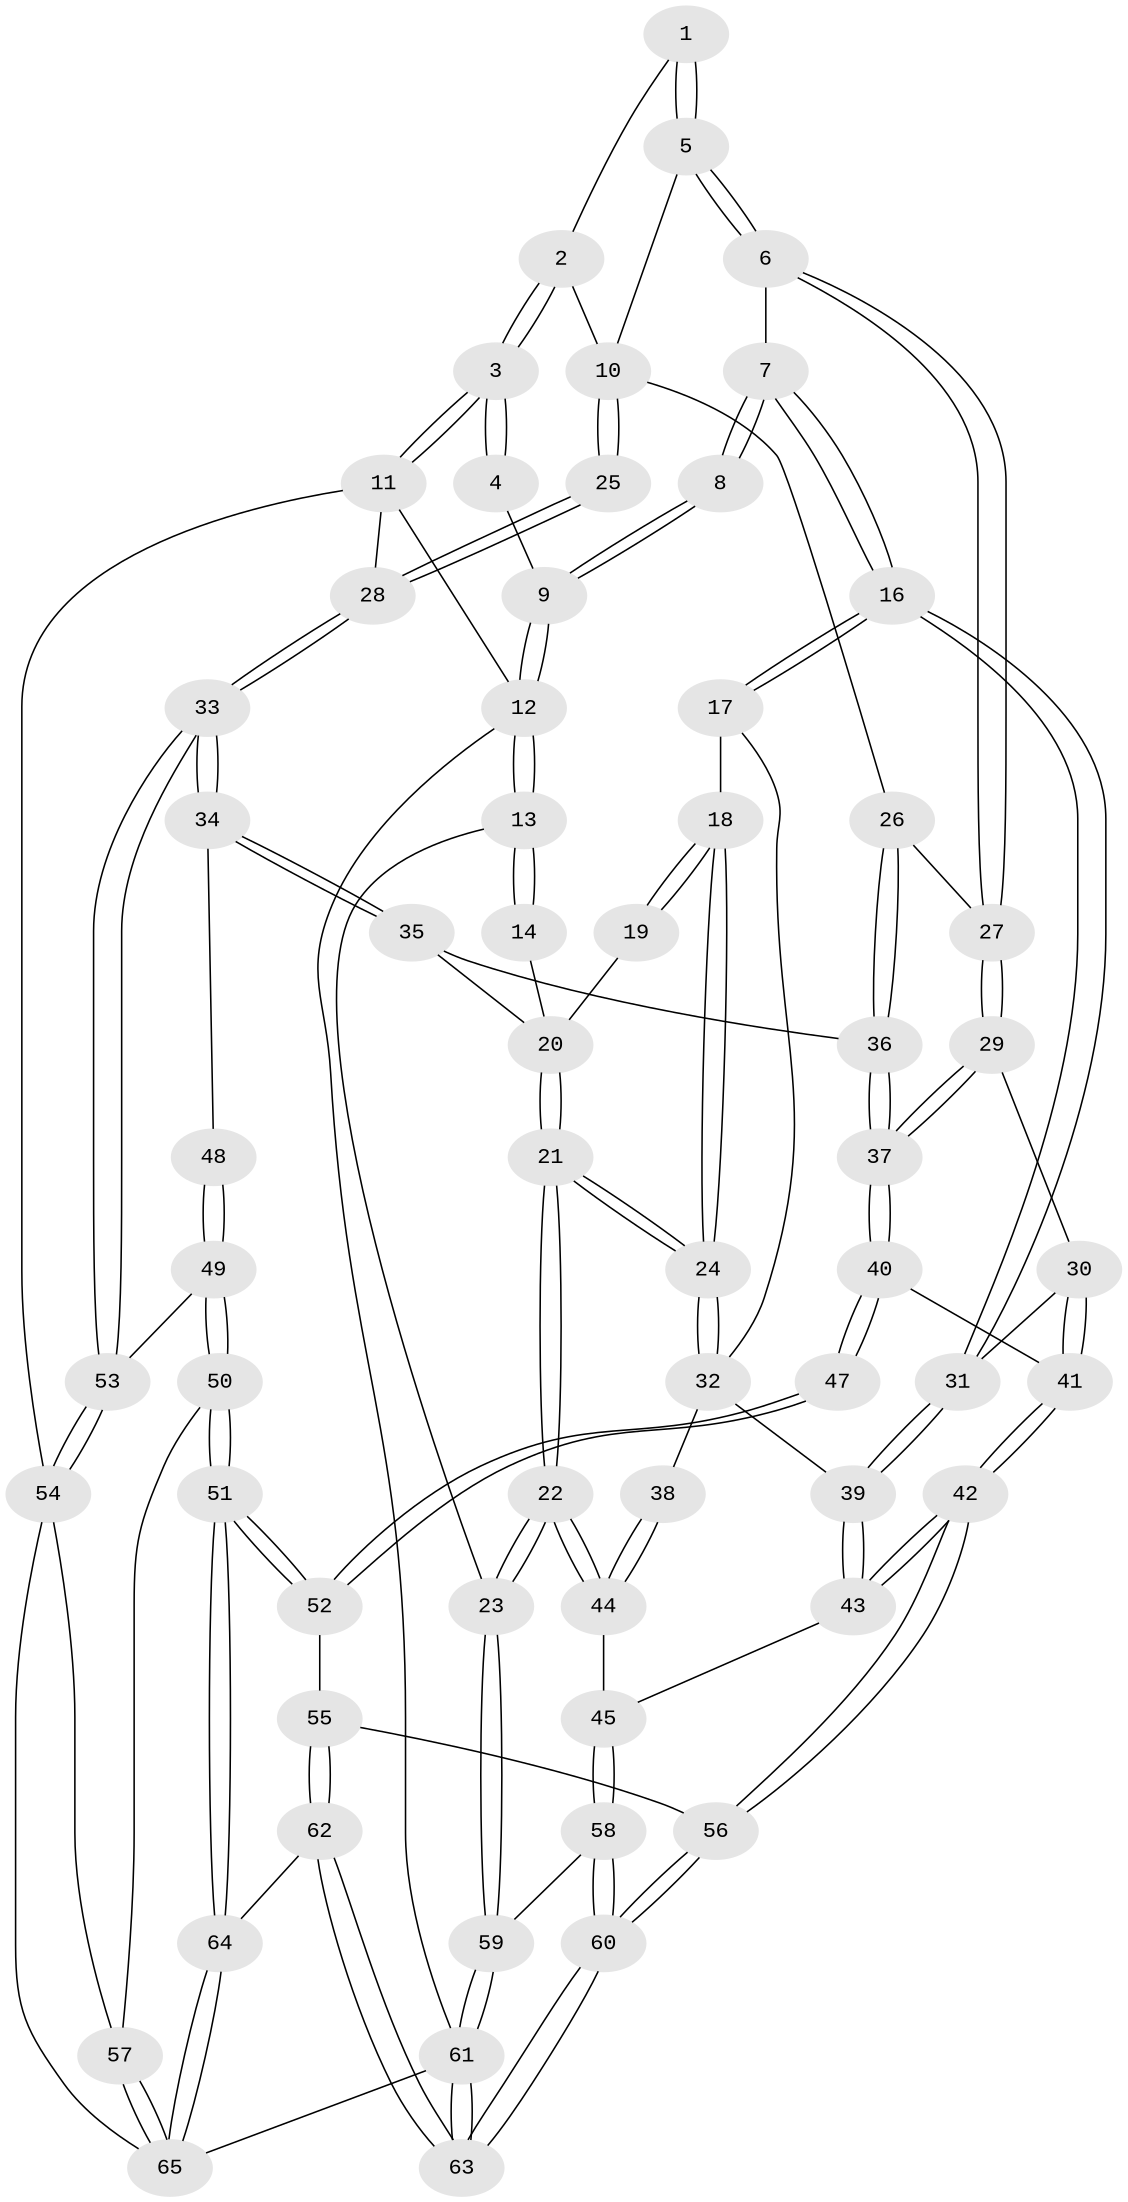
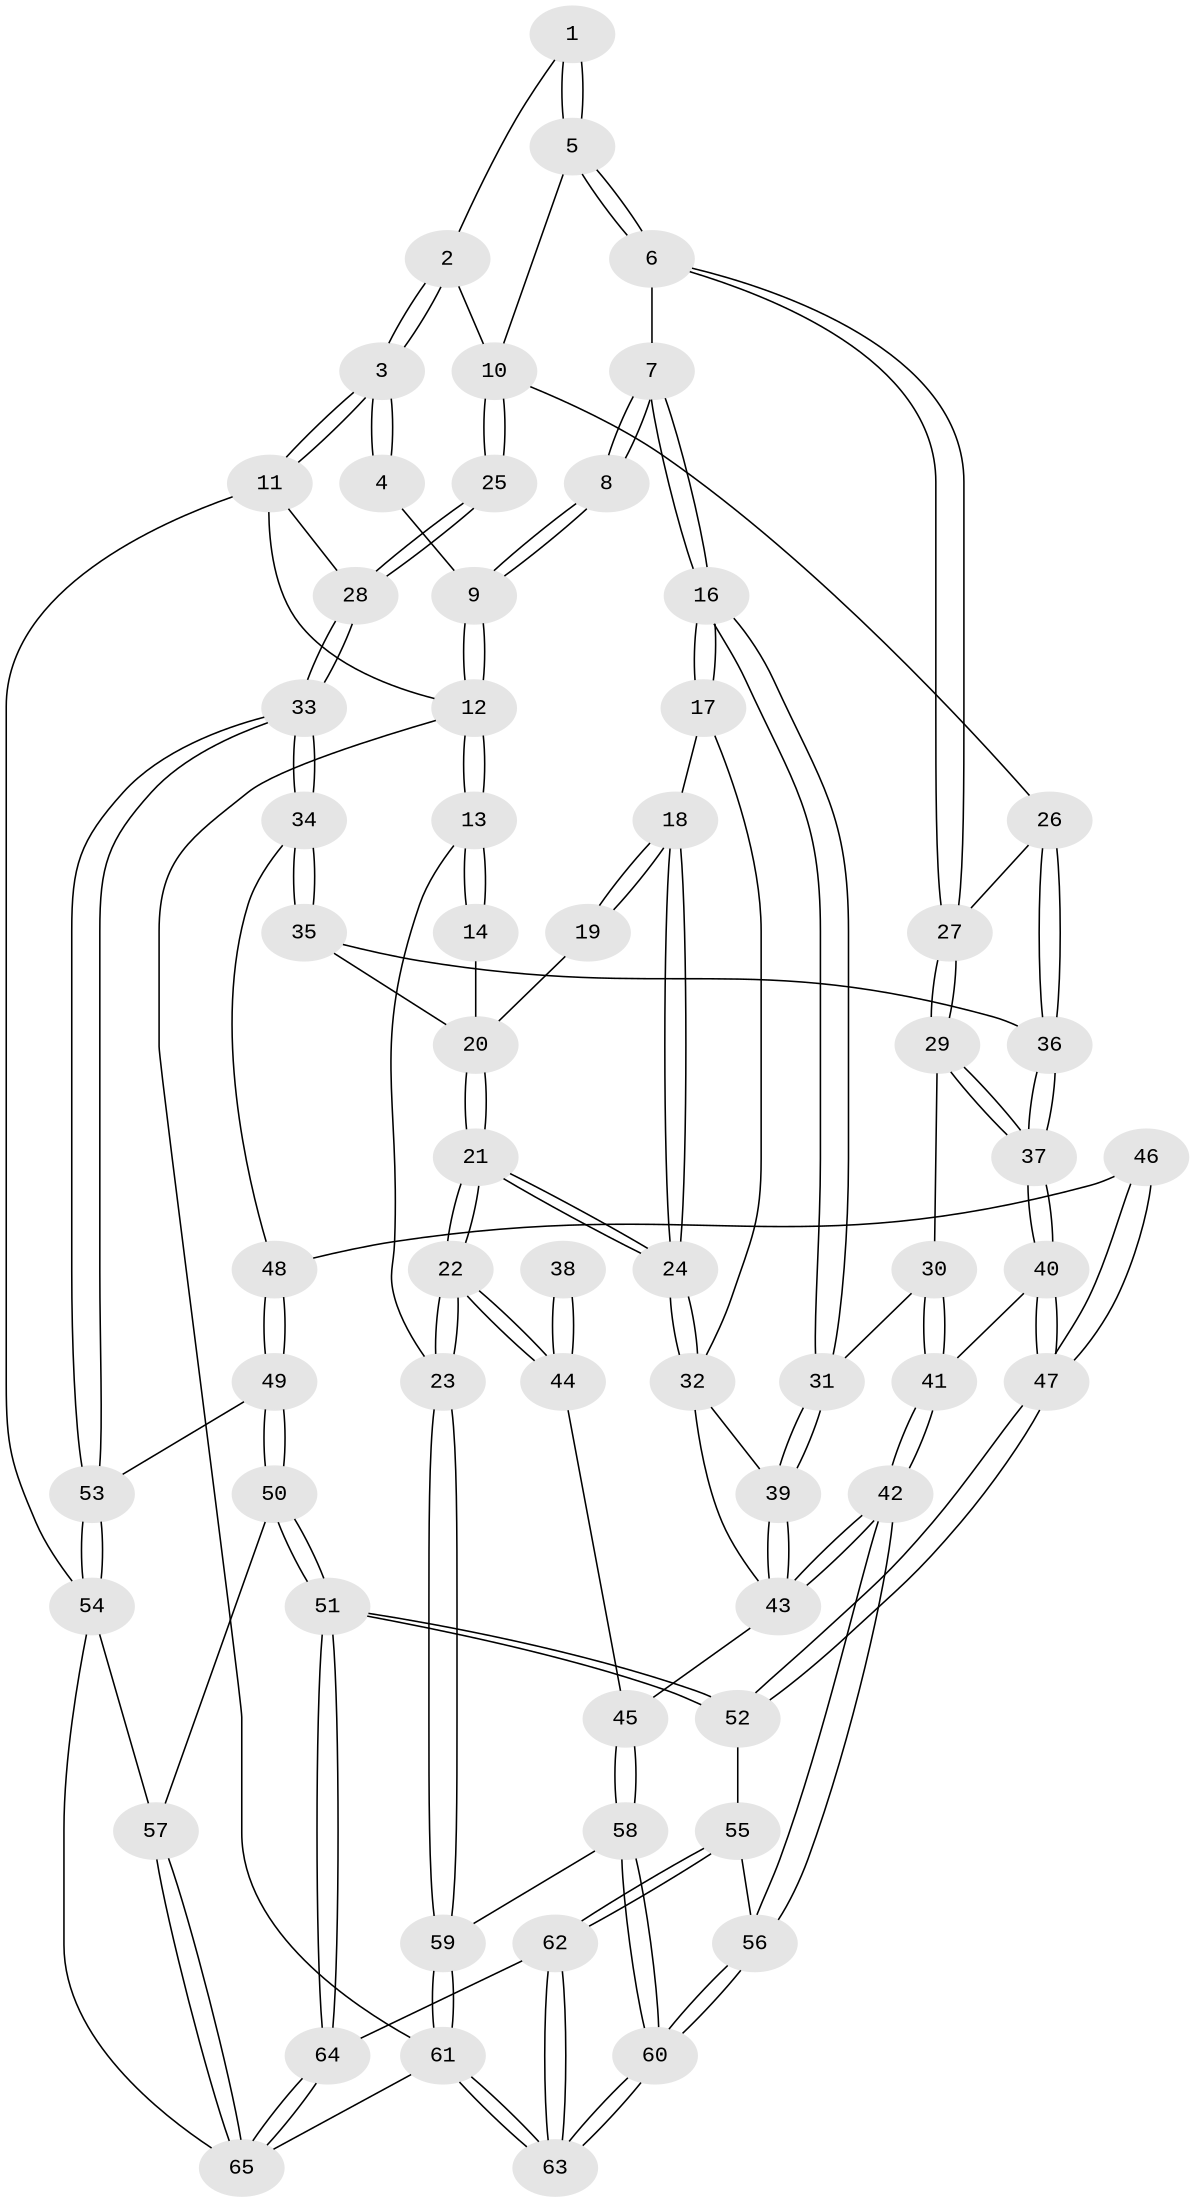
none -> (1146, 1157)
(685, 1438) -> (714, 1500)
